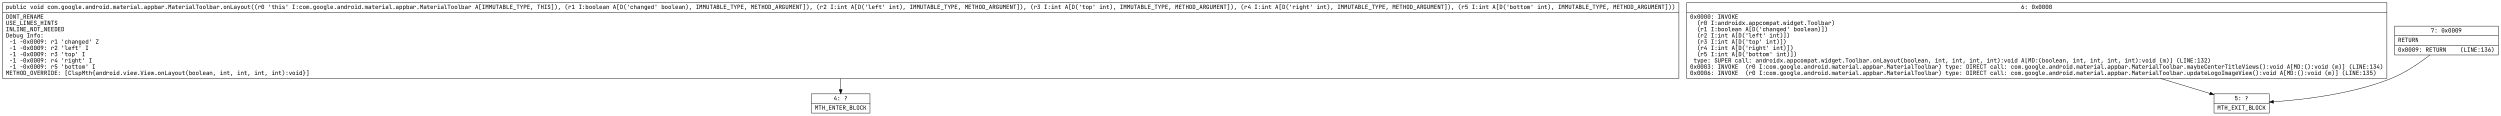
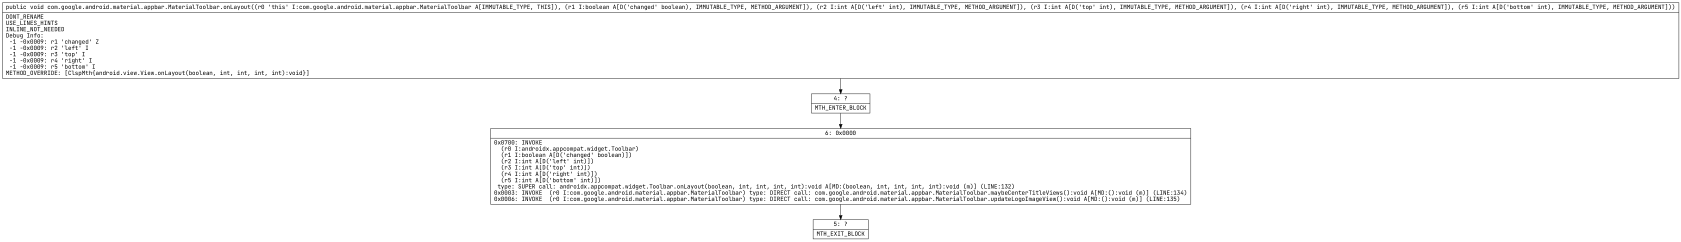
(1718, 17) -> (522, 143)
(2446, 41) -> none
none -> (841, 119)
